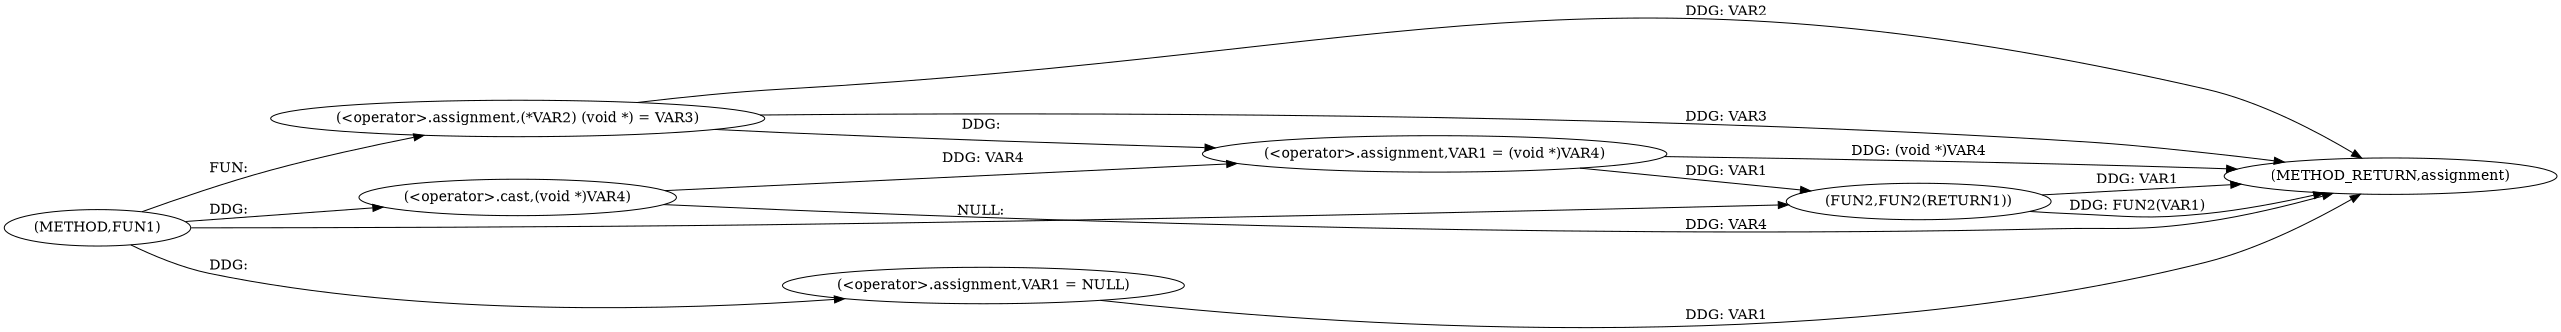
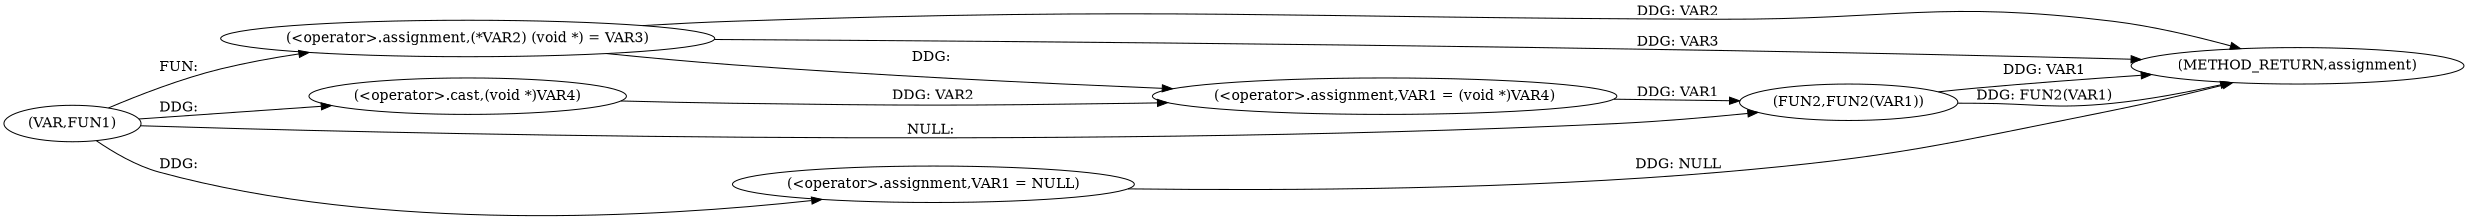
(983, 158) -> (933, 96)
(1945, 161) -> none
(1919, 201) -> (1849, 102)
(97, 228) -> (72, 124)
(1495, 230) -> none
(1727, 315) -> (1678, 165)
